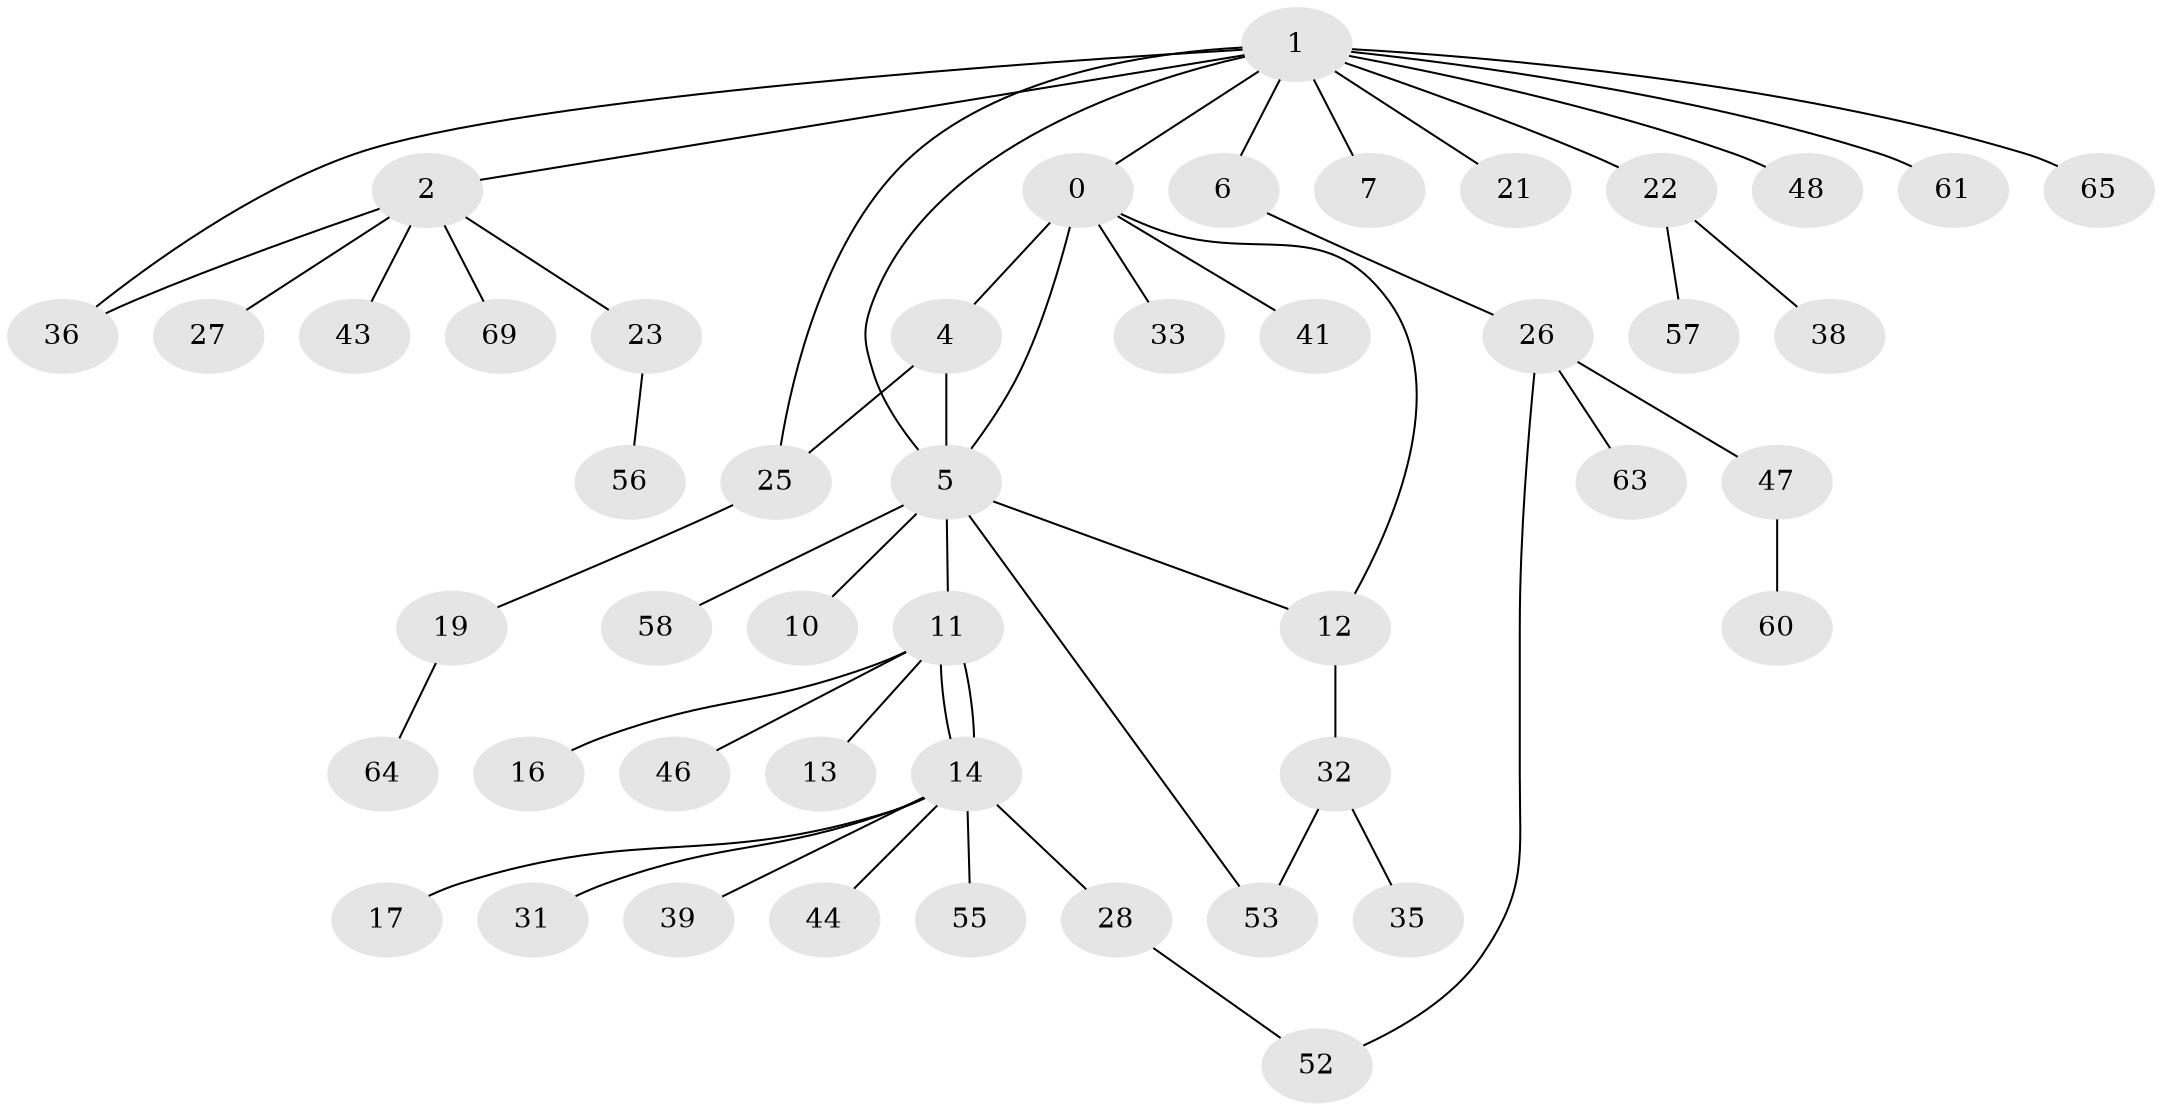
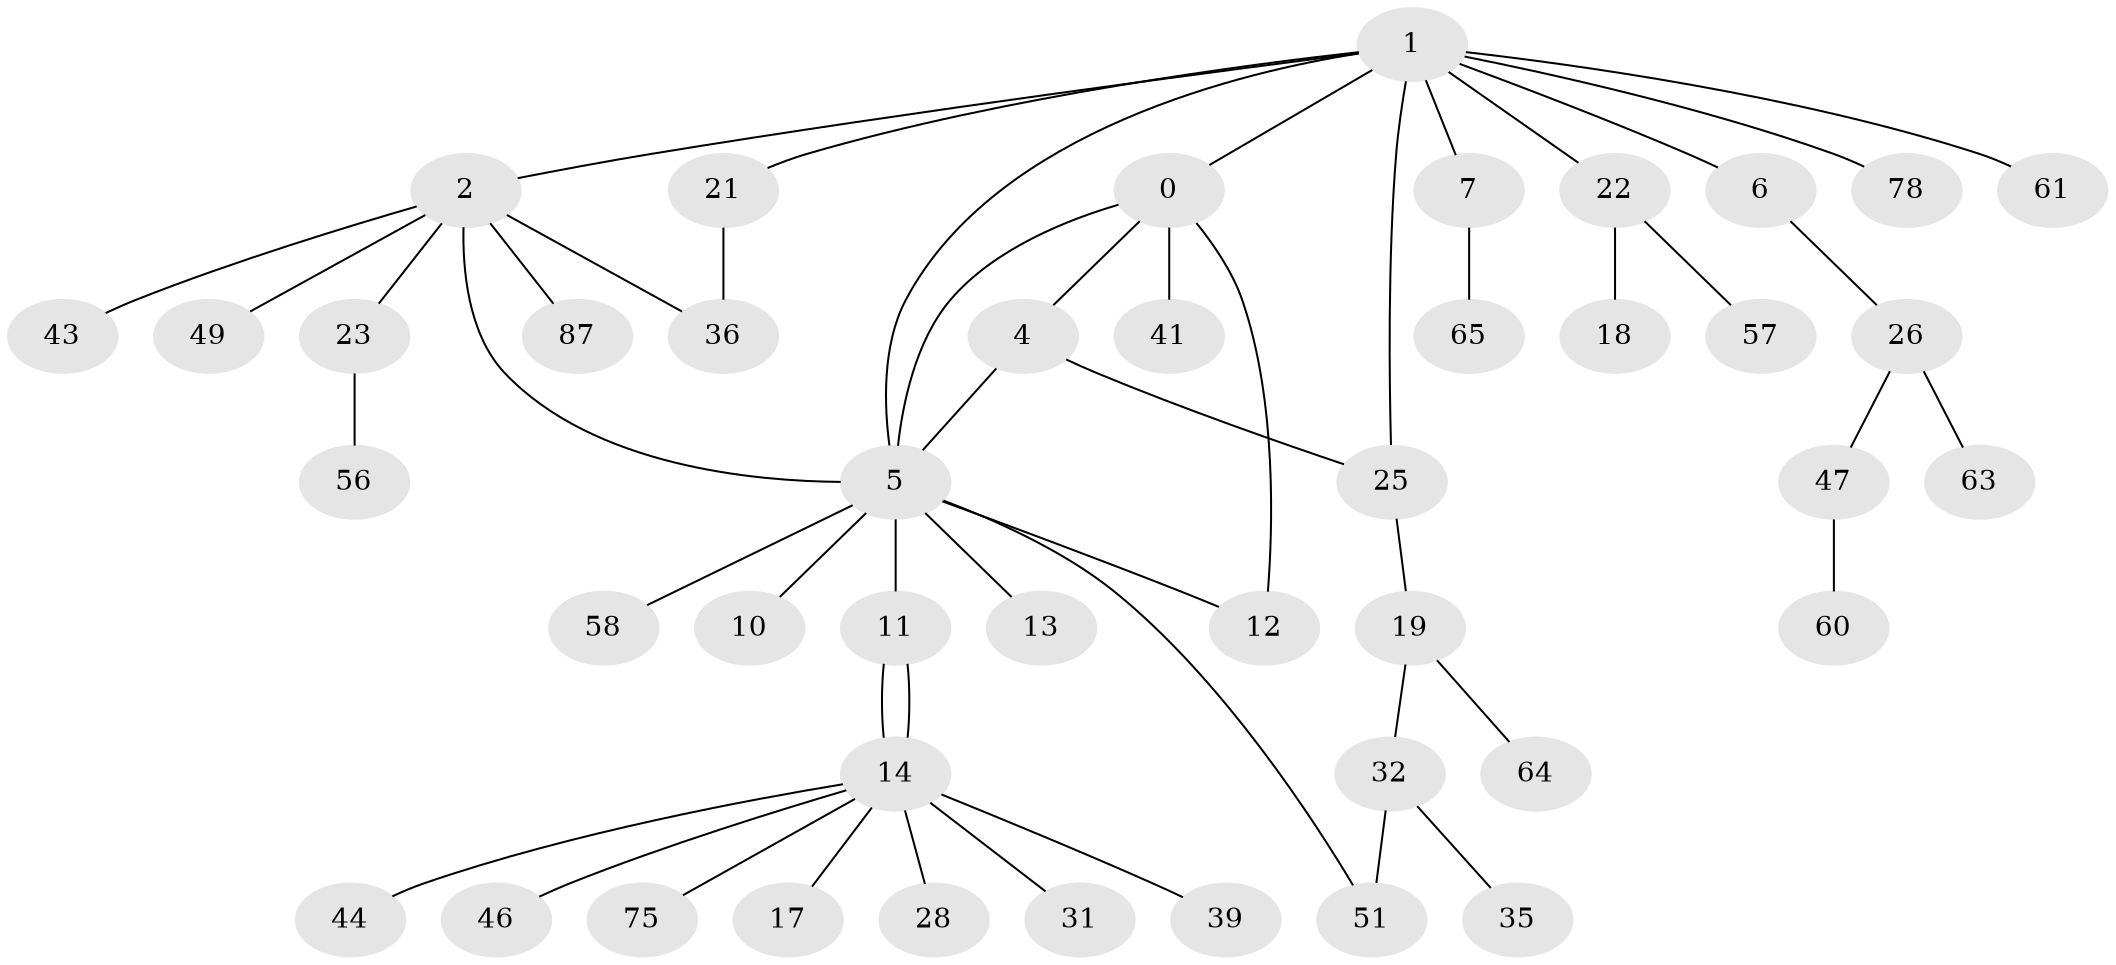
(1709, 86) -> (1469, 264)
(646, 101) -> (723, 264)
(1808, 190) -> (1907, 190)
(209, 336) -> (578, 336)
(501, 336) -> (209, 336)
(1169, 336) -> none
(1830, 336) -> (1615, 336)
none -> (589, 432)
(811, 701) -> (691, 839)
(884, 701) -> (968, 555)
(1335, 701) -> (1400, 701)
(529, 774) -> none
(971, 920) -> (642, 920)
(1262, 920) -> (1372, 920)
(1317, 1066) -> none
